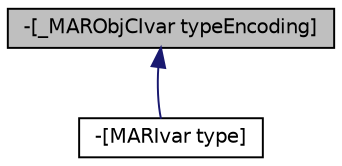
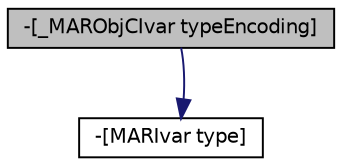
(158, 93) -> (184, 73)
